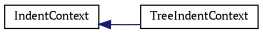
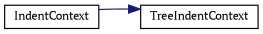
(125, 25) -> (114, 9)
